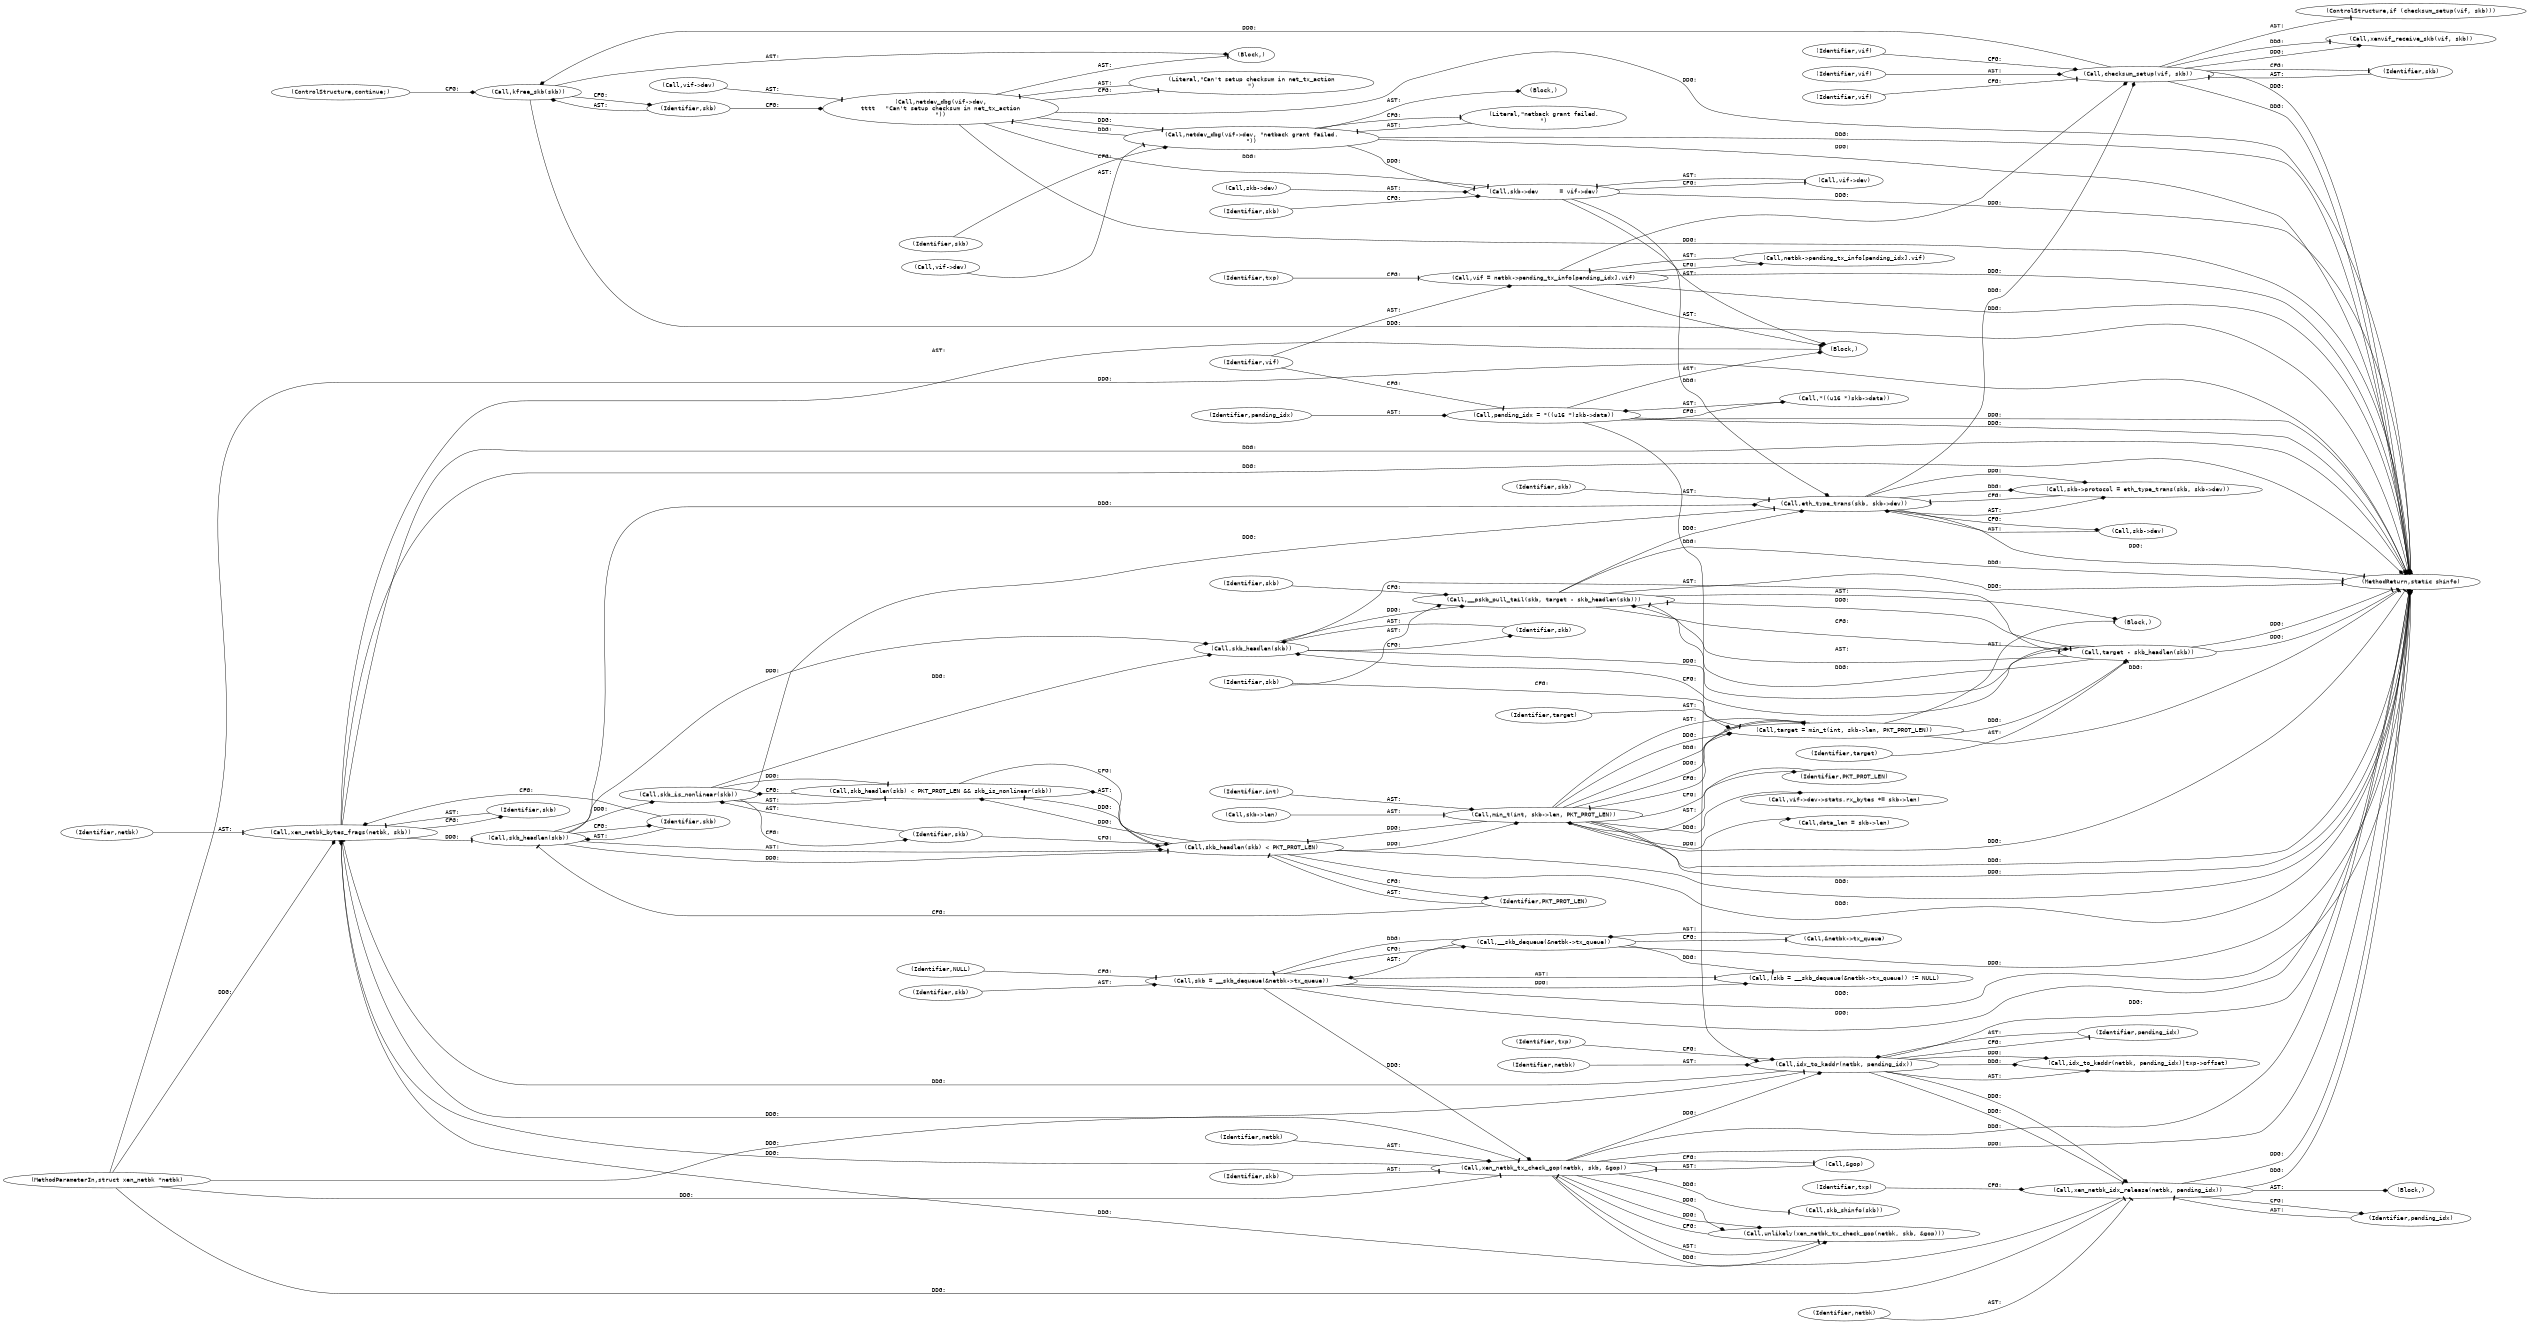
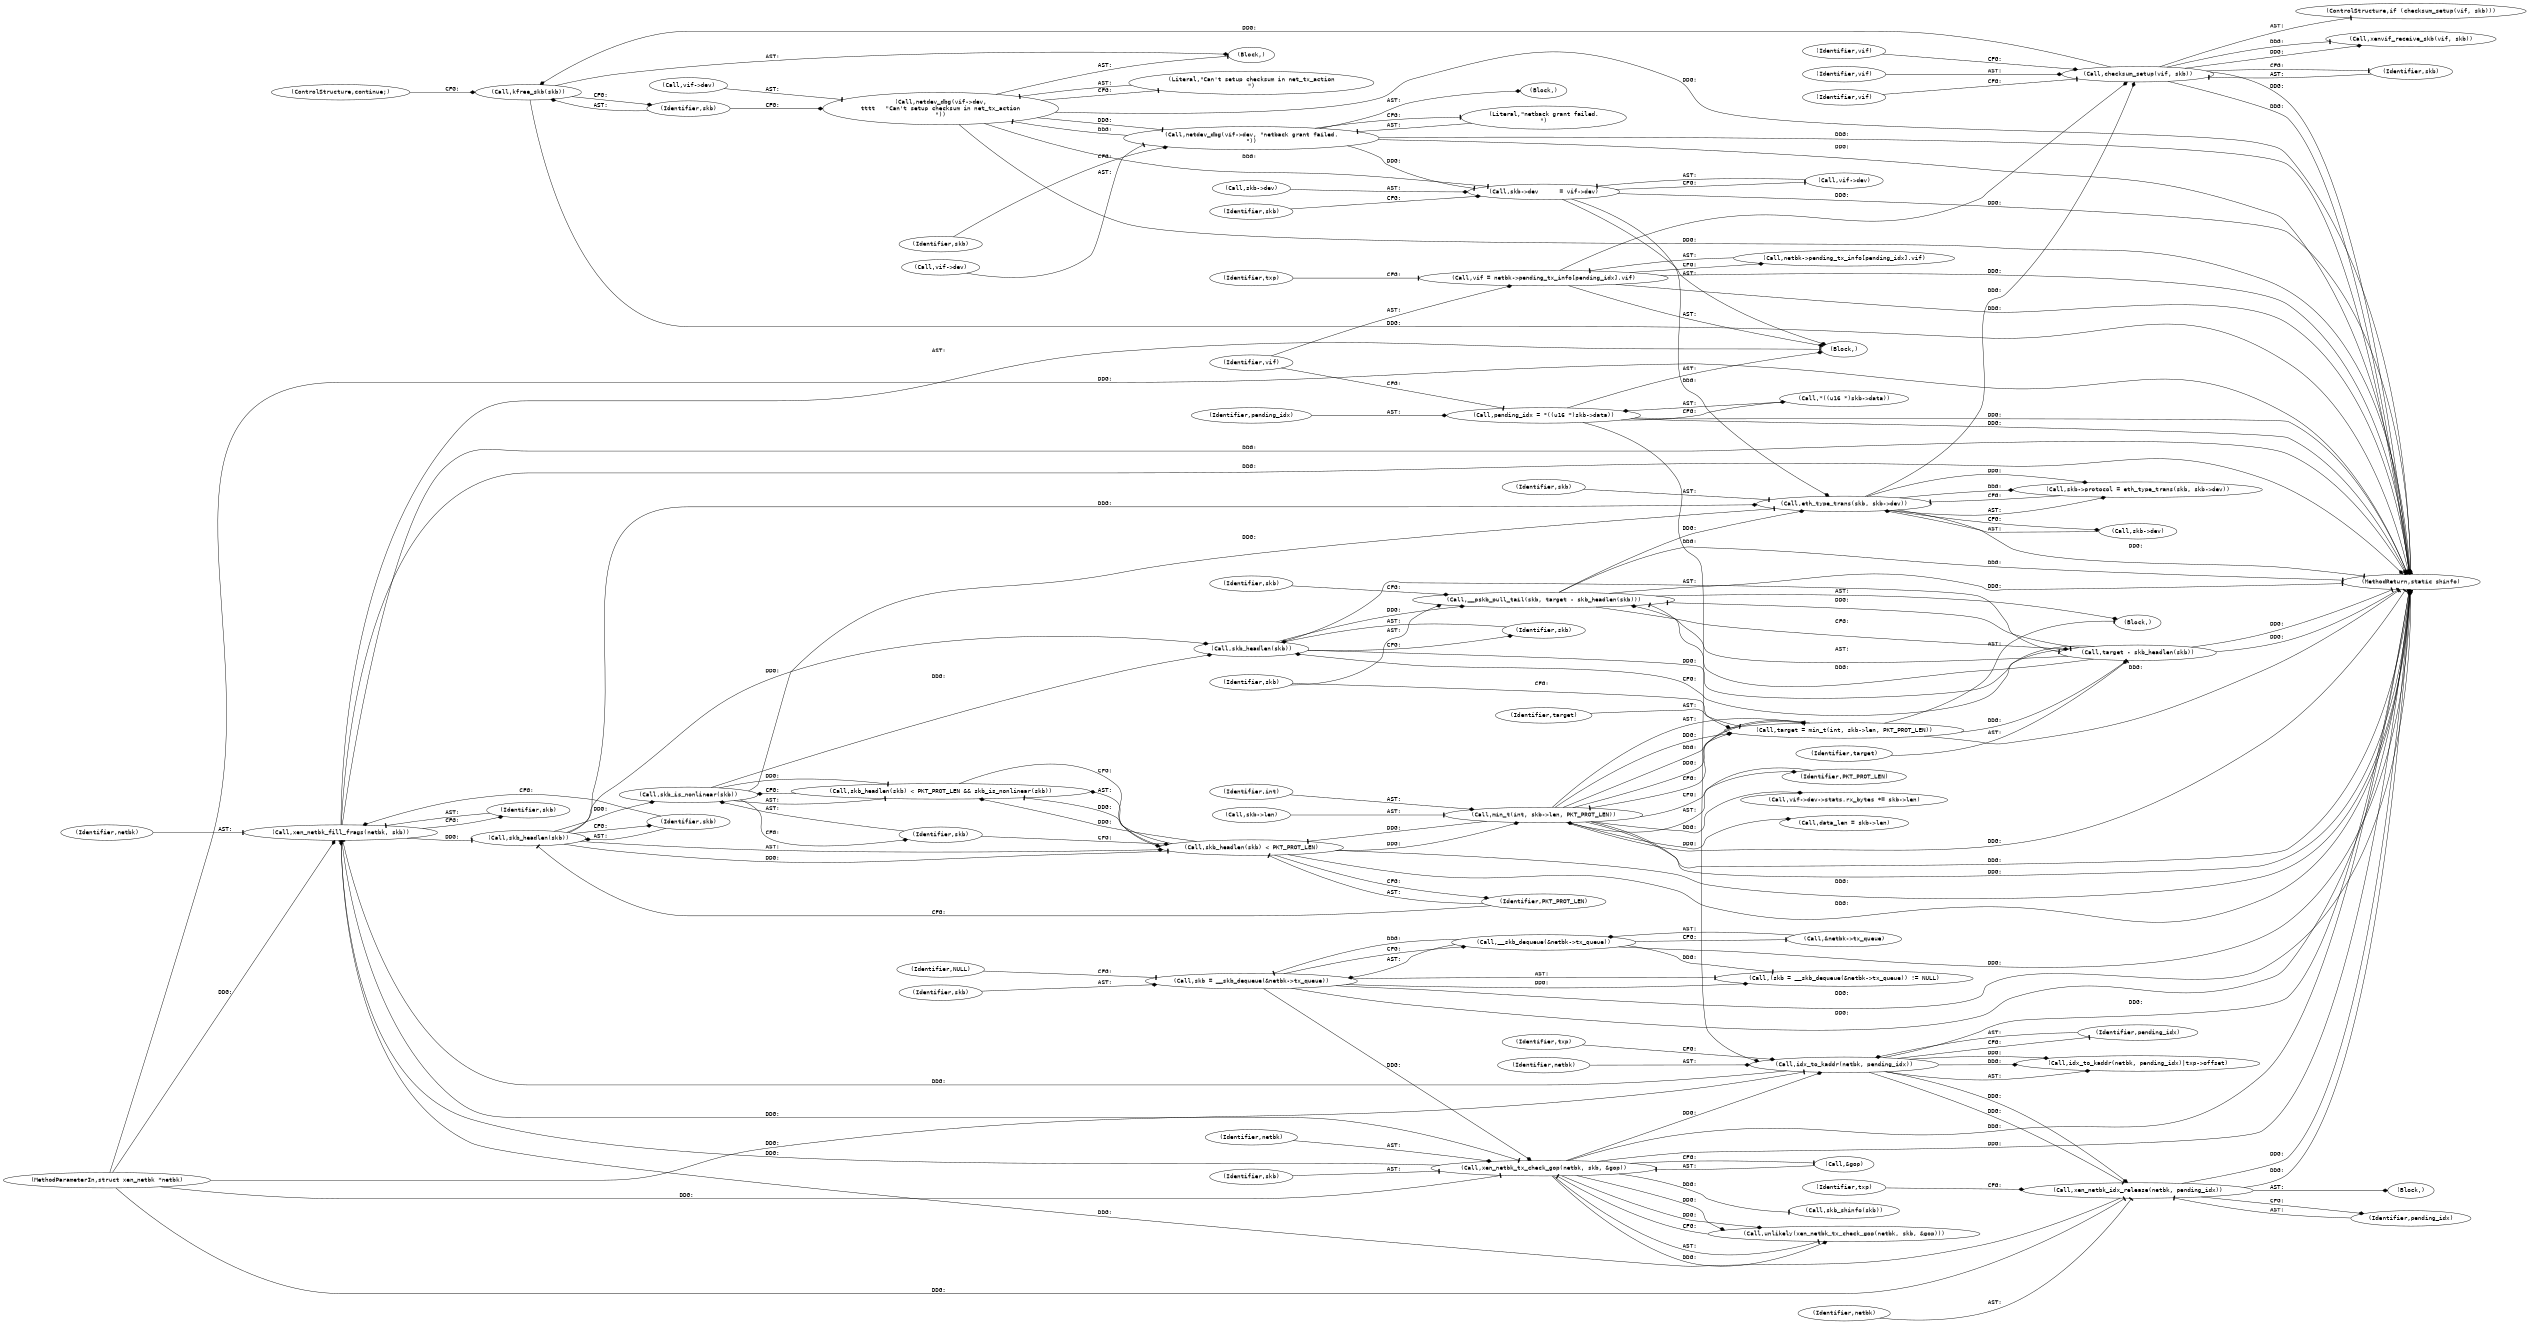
(341, 833) -> (341, 833)
